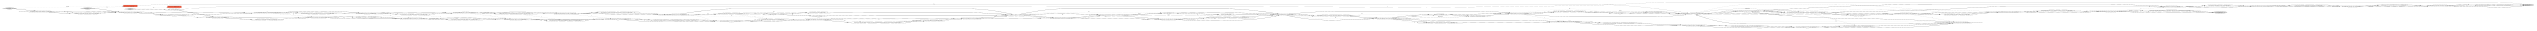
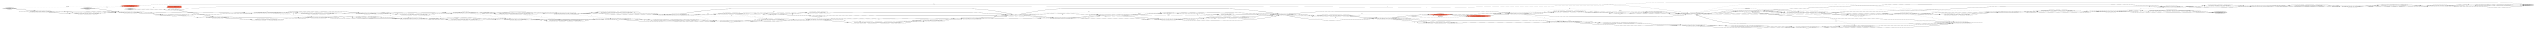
(130, 6) -> (130, 6)
(1440, 15) -> (1440, 15)
(1479, 16) -> (1479, 16)
